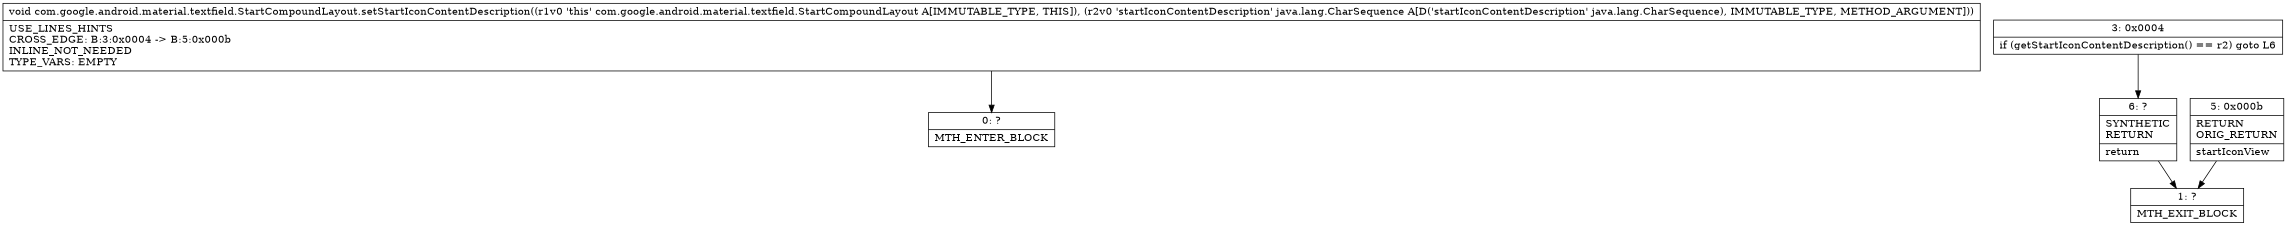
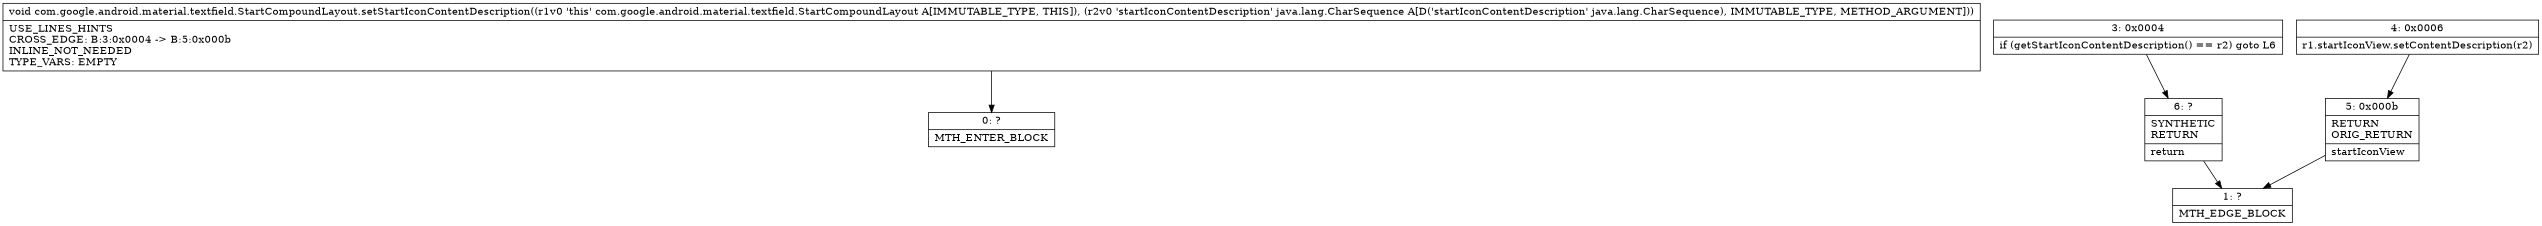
none -> (2418, 37)
(2187, 214) -> (2233, 214)
